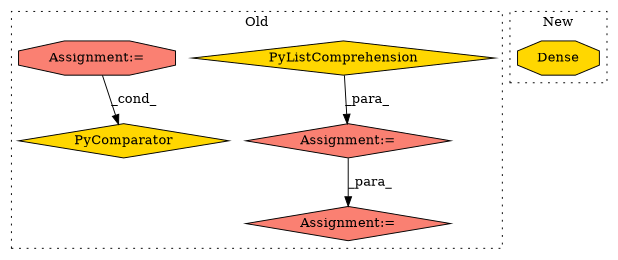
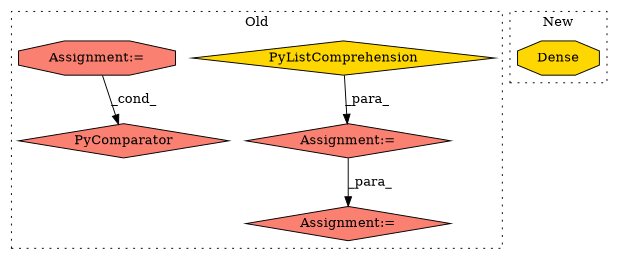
(124, 141) -> (124, 141)
